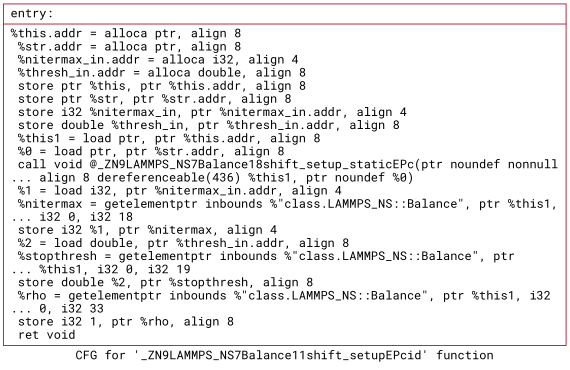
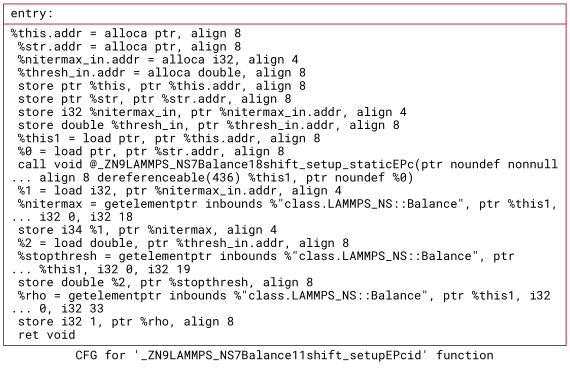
(144, 230) -> (144, 230)
